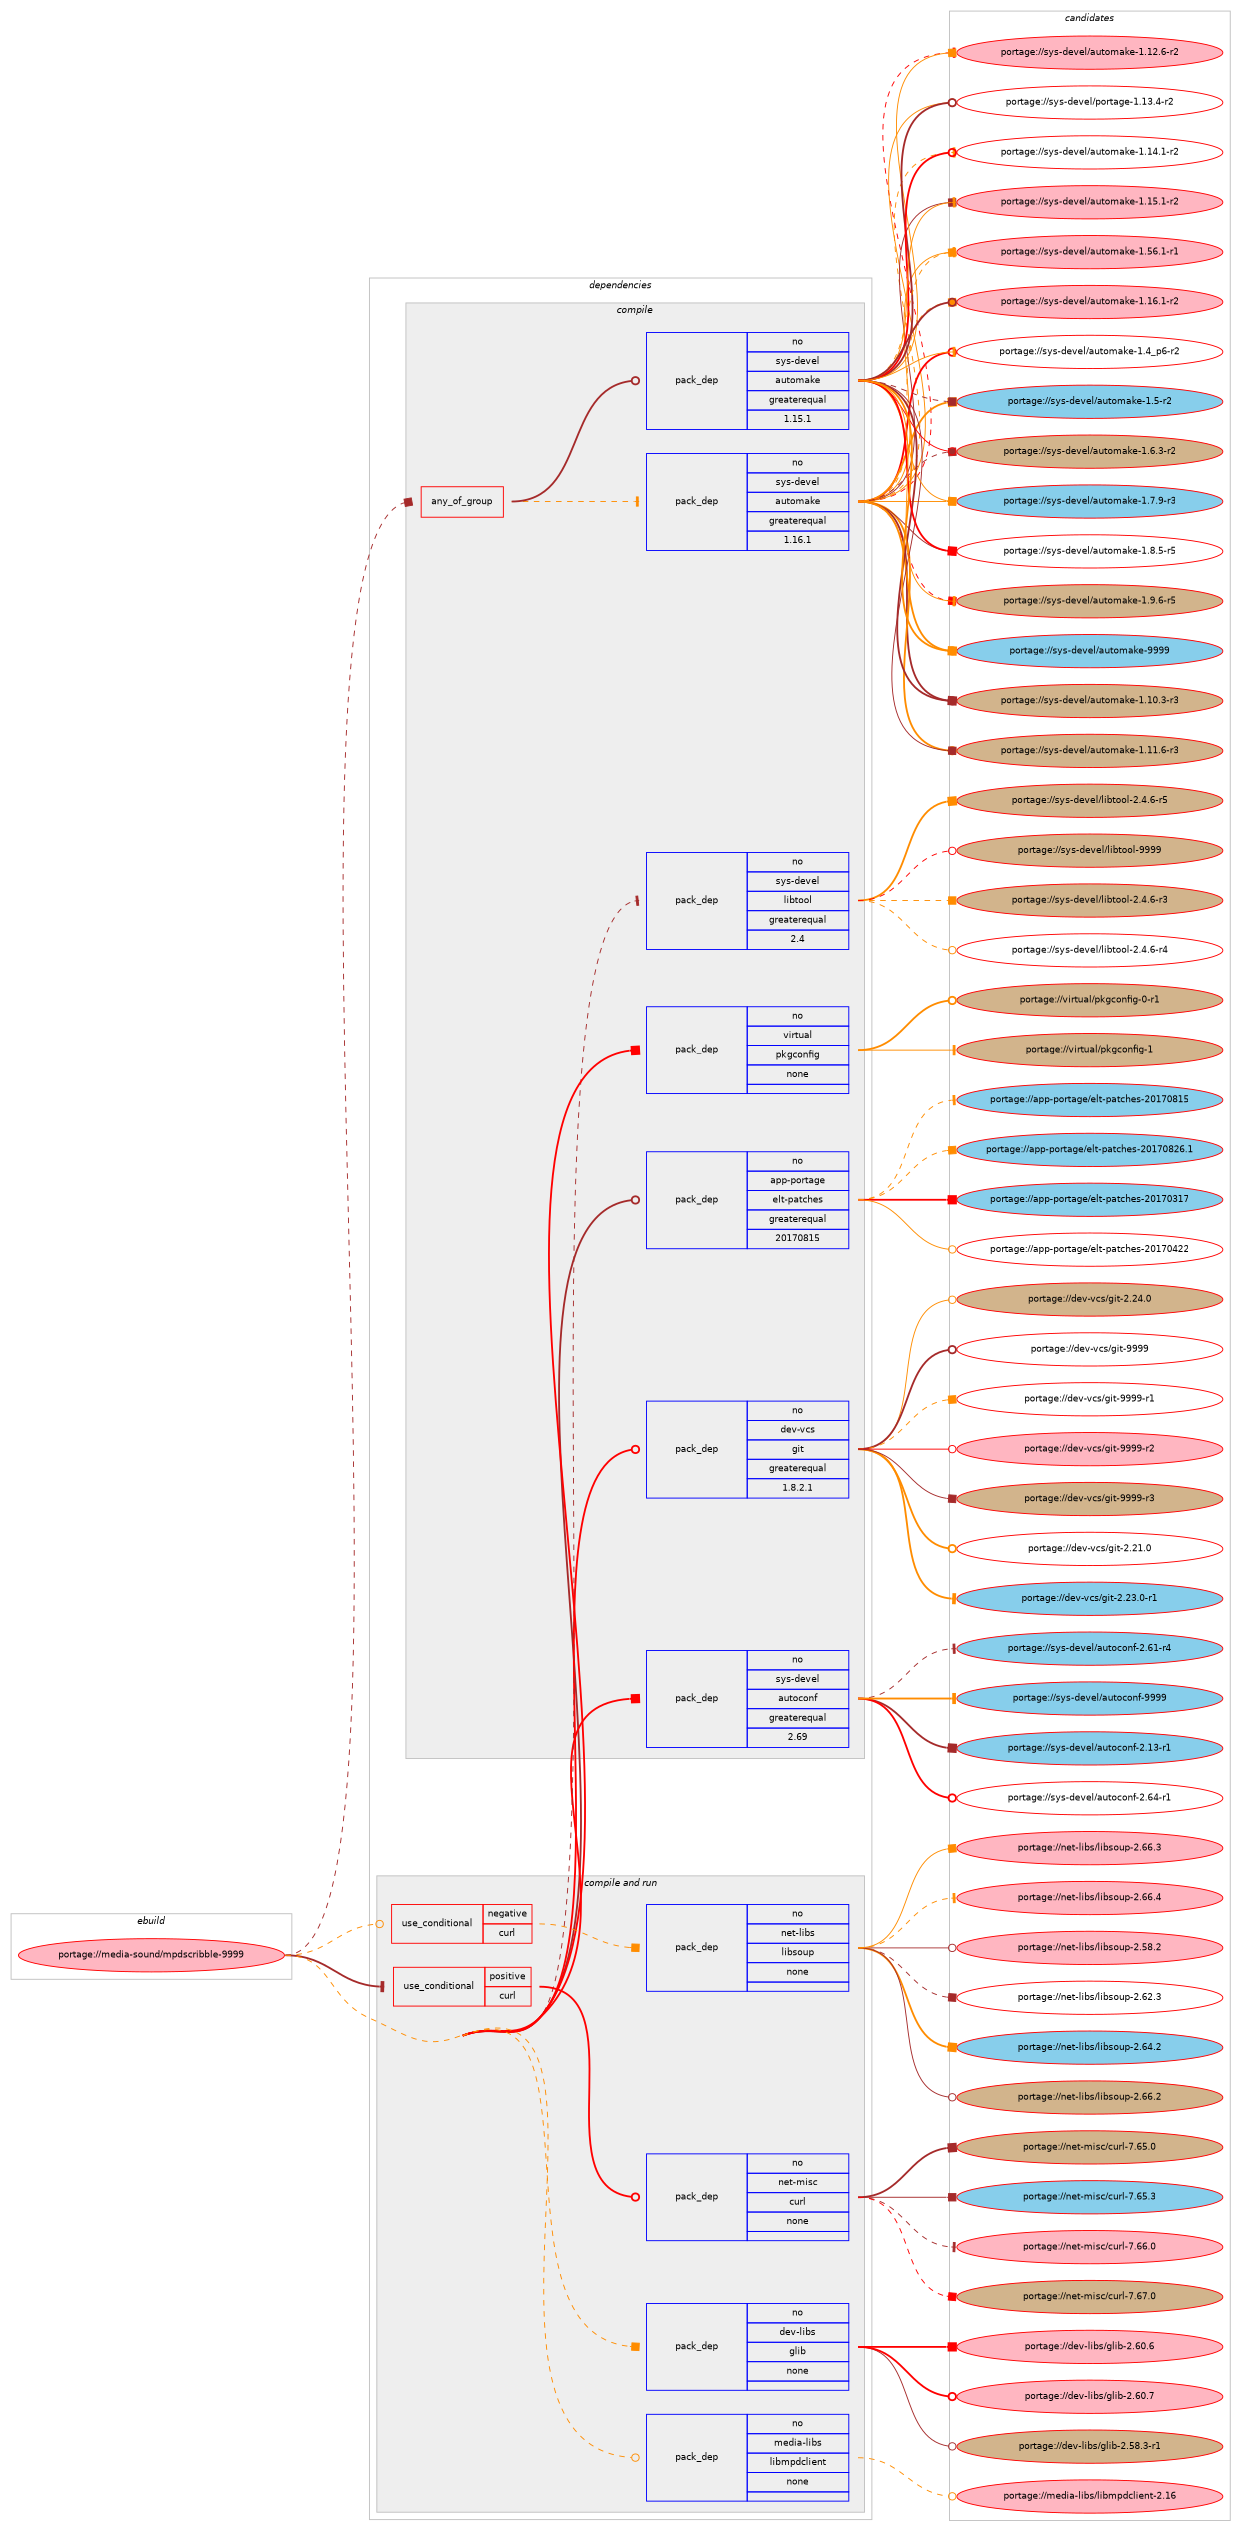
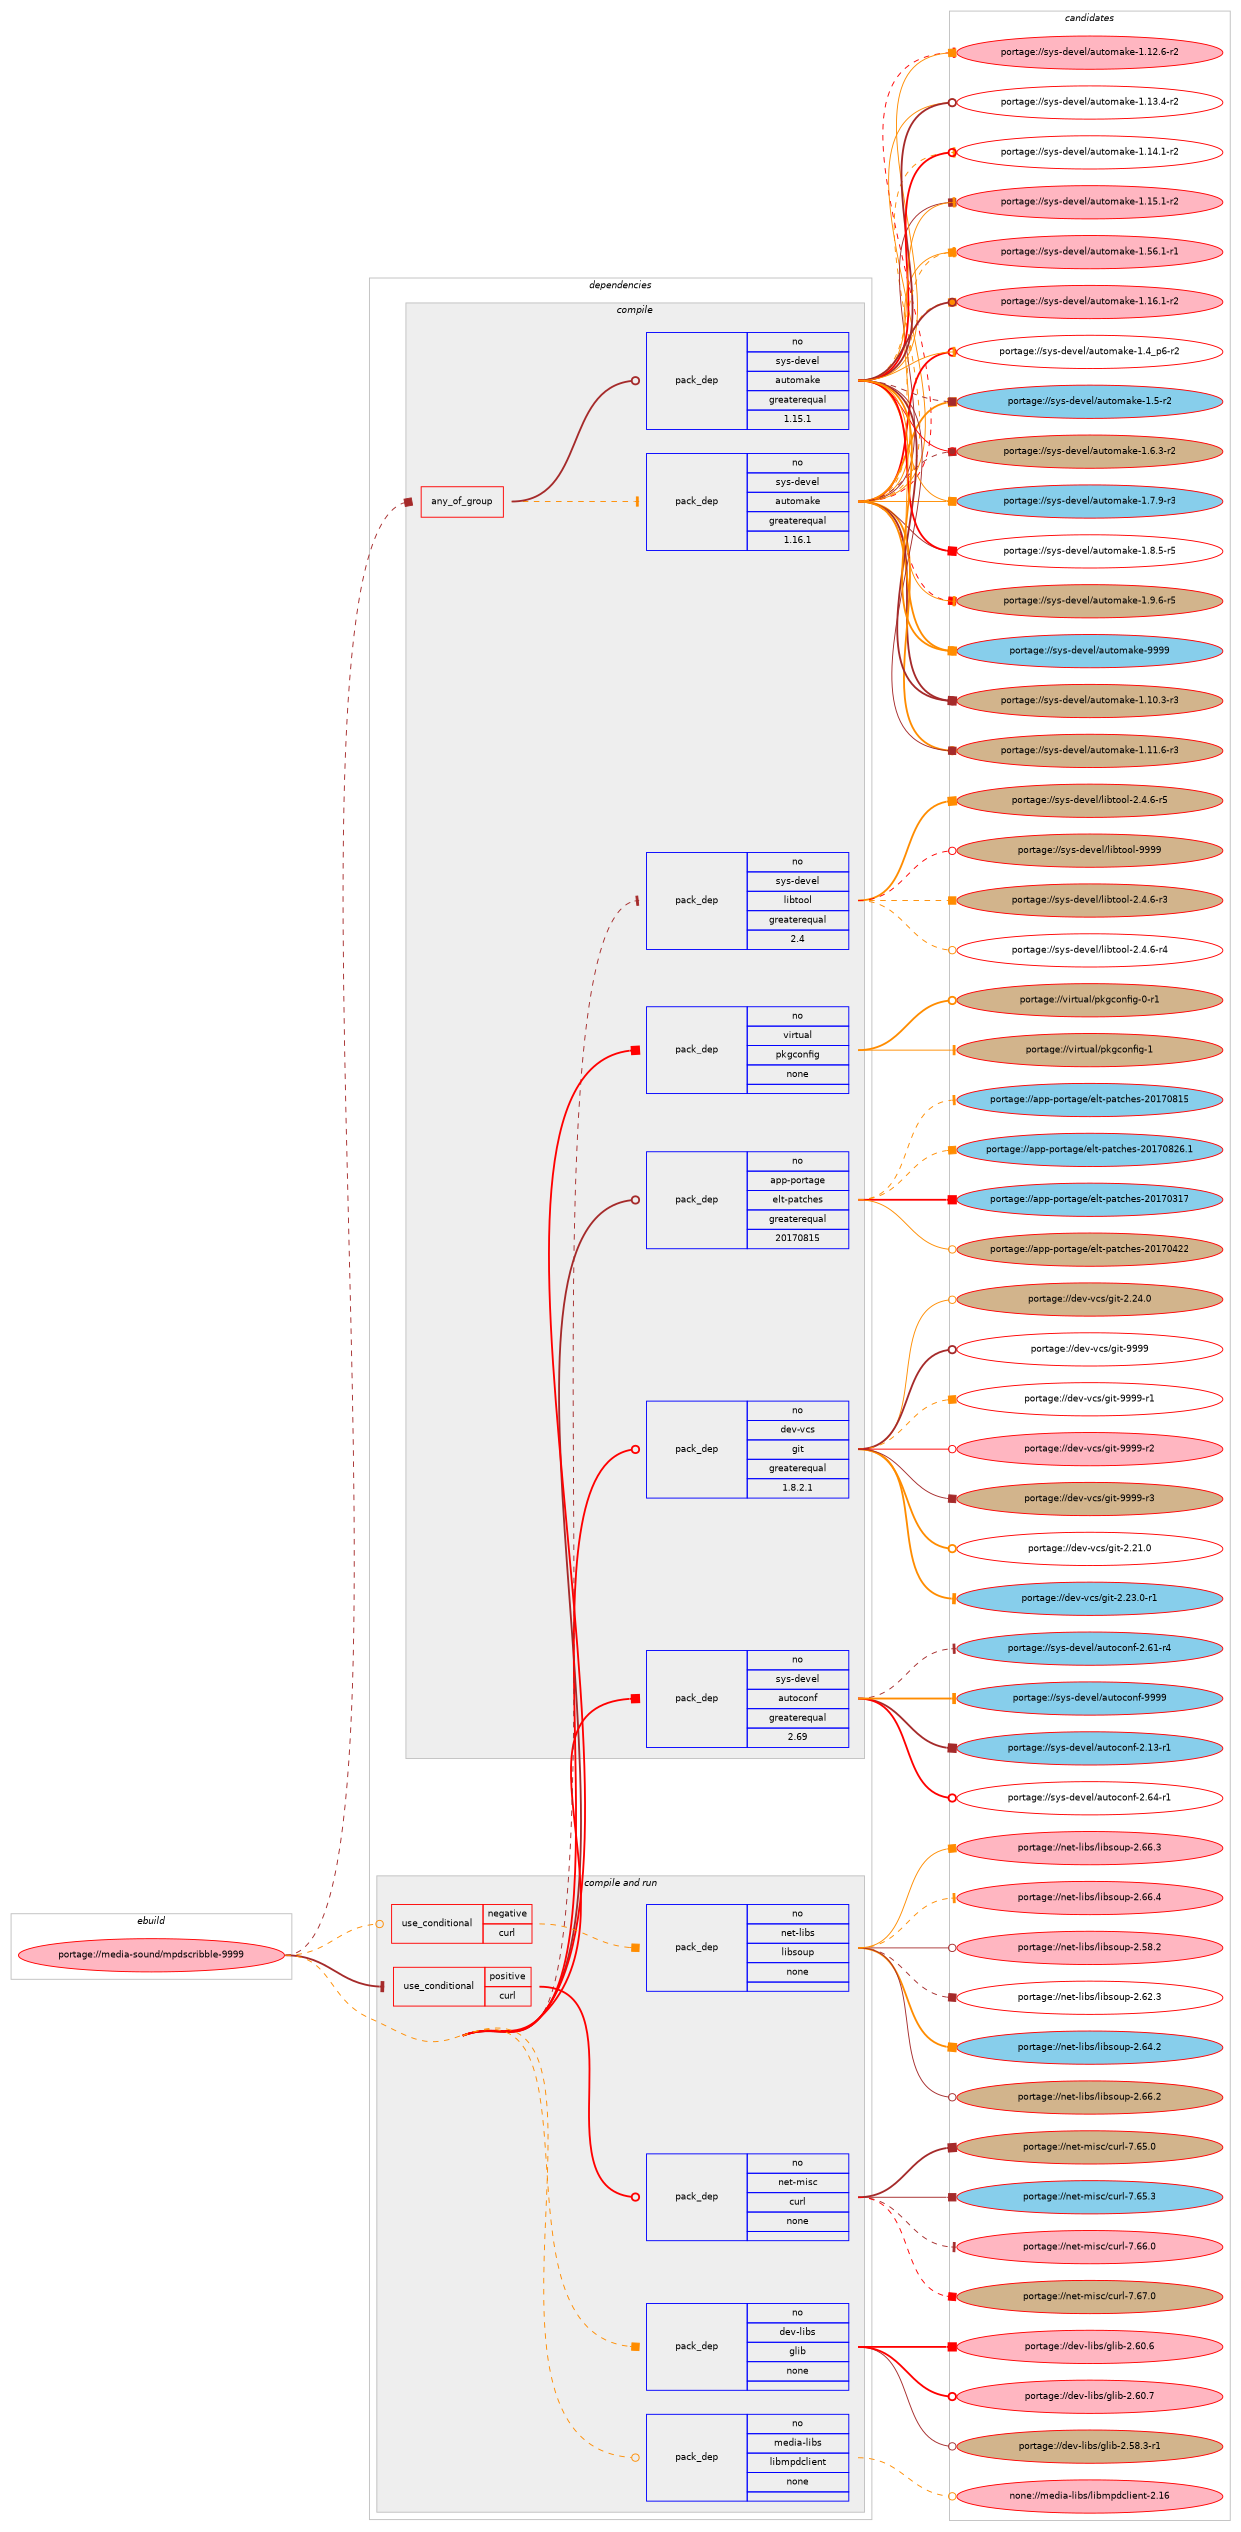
(1090, 103) -> (1090, 103)
(1090, 1250) -> (1090, 1250)
(1090, 2497) -> (1090, 2497)
